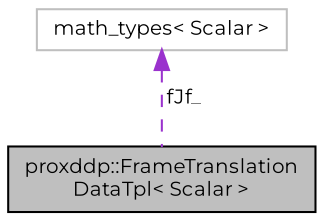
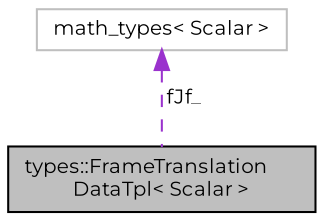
(162, 179) -> (162, 179)
